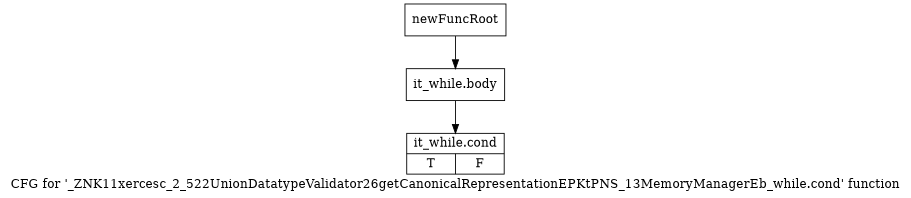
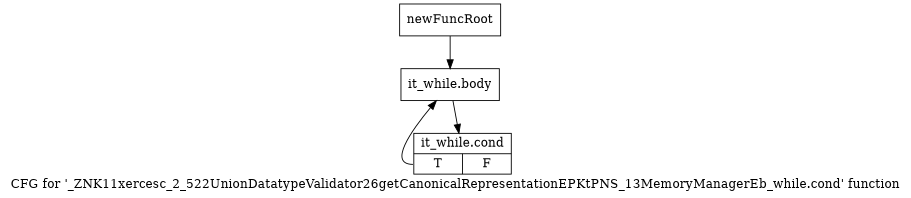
none -> (409, 137)
